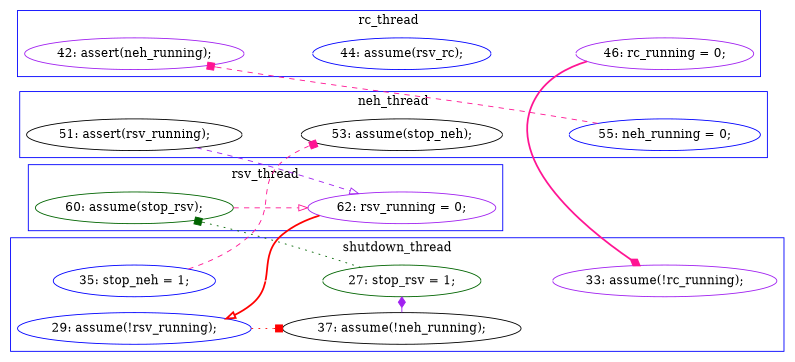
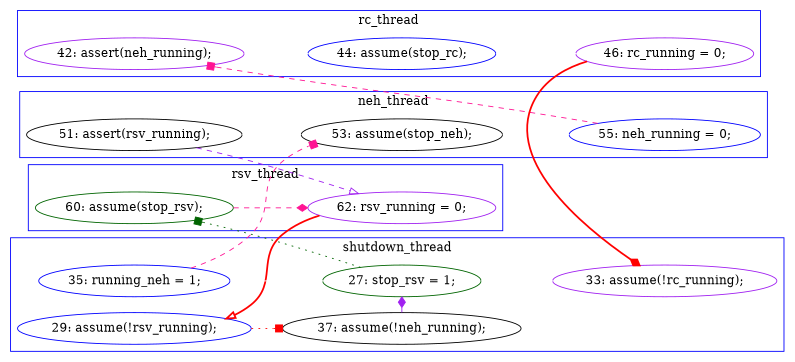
(402, 54) -> (402, 54)
(537, 165) -> (537, 165)
(271, 208) -> (259, 208)
(134, 281) -> (134, 281)
